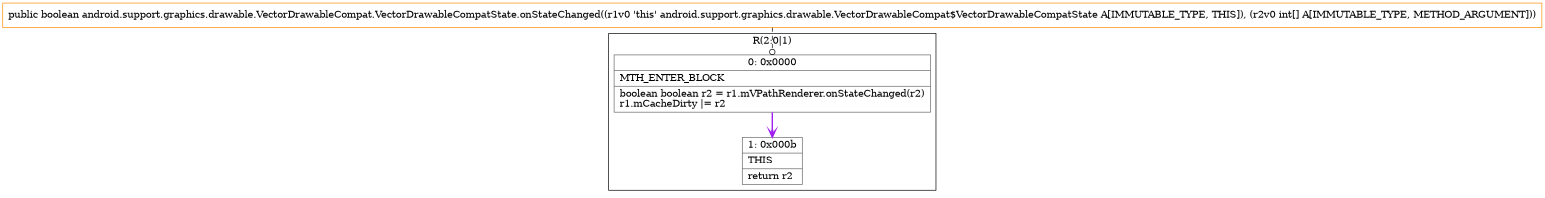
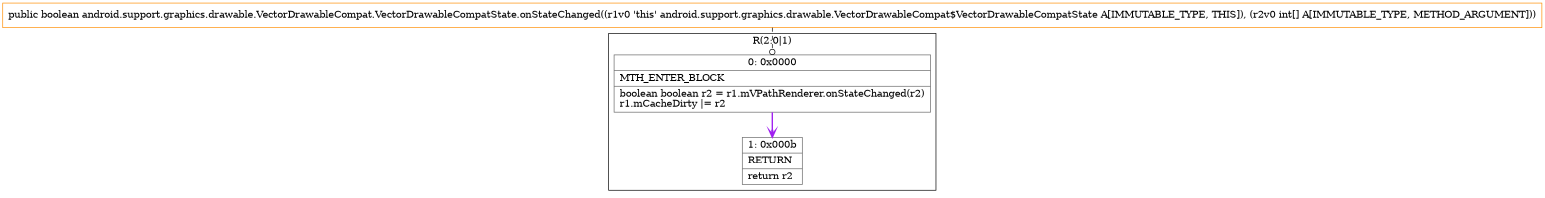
(760, 161) -> (770, 161)
